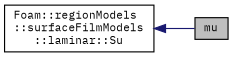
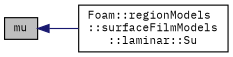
(180, 29) -> (64, 29)
